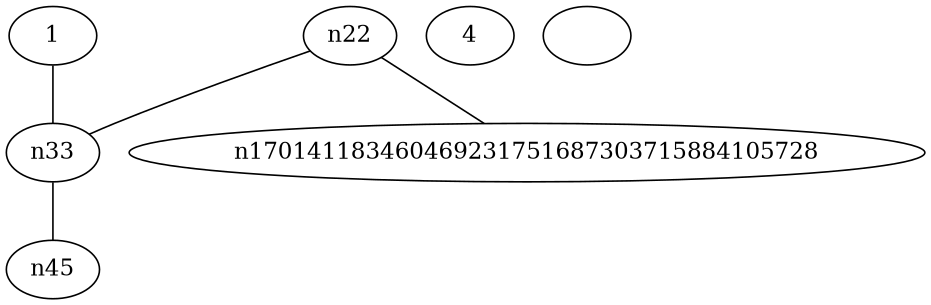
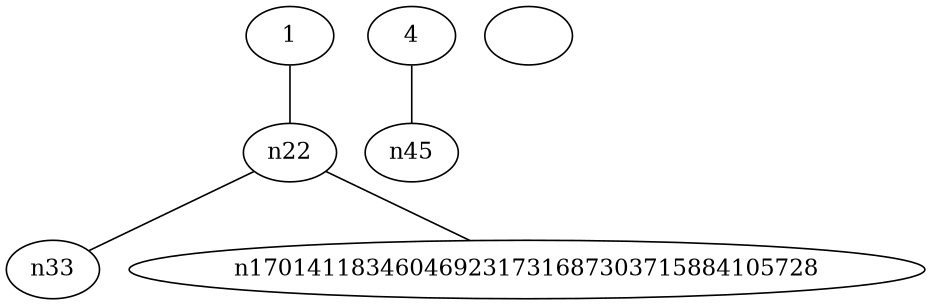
(53, 94) -> (290, 94)
(527, 153) -> (527, 270)
(53, 211) -> (412, 94)
